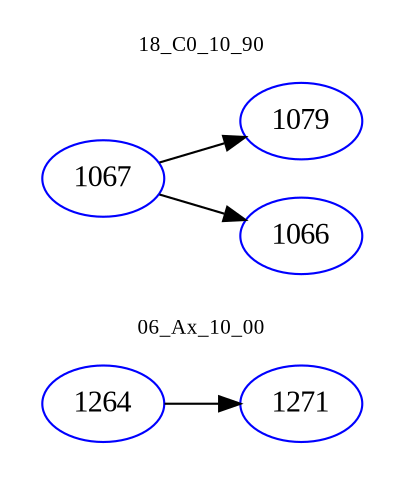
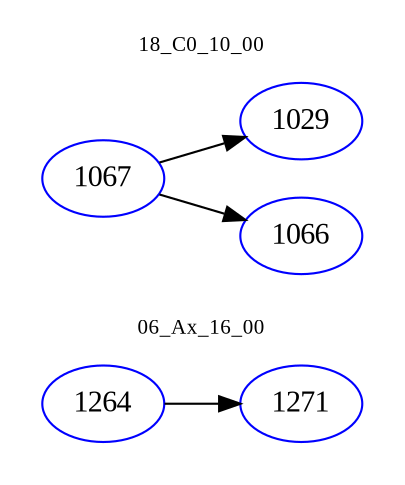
(202, 46) -> (202, 46)
(301, 121) -> (301, 121)
(202, 328) -> (202, 328)
